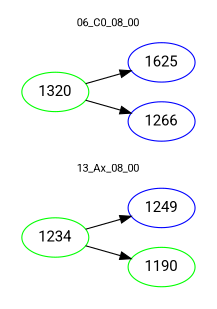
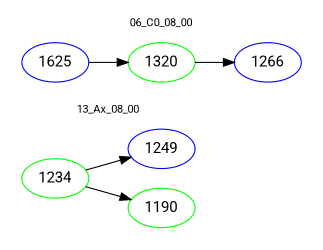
(103, 79) -> (103, 62)
